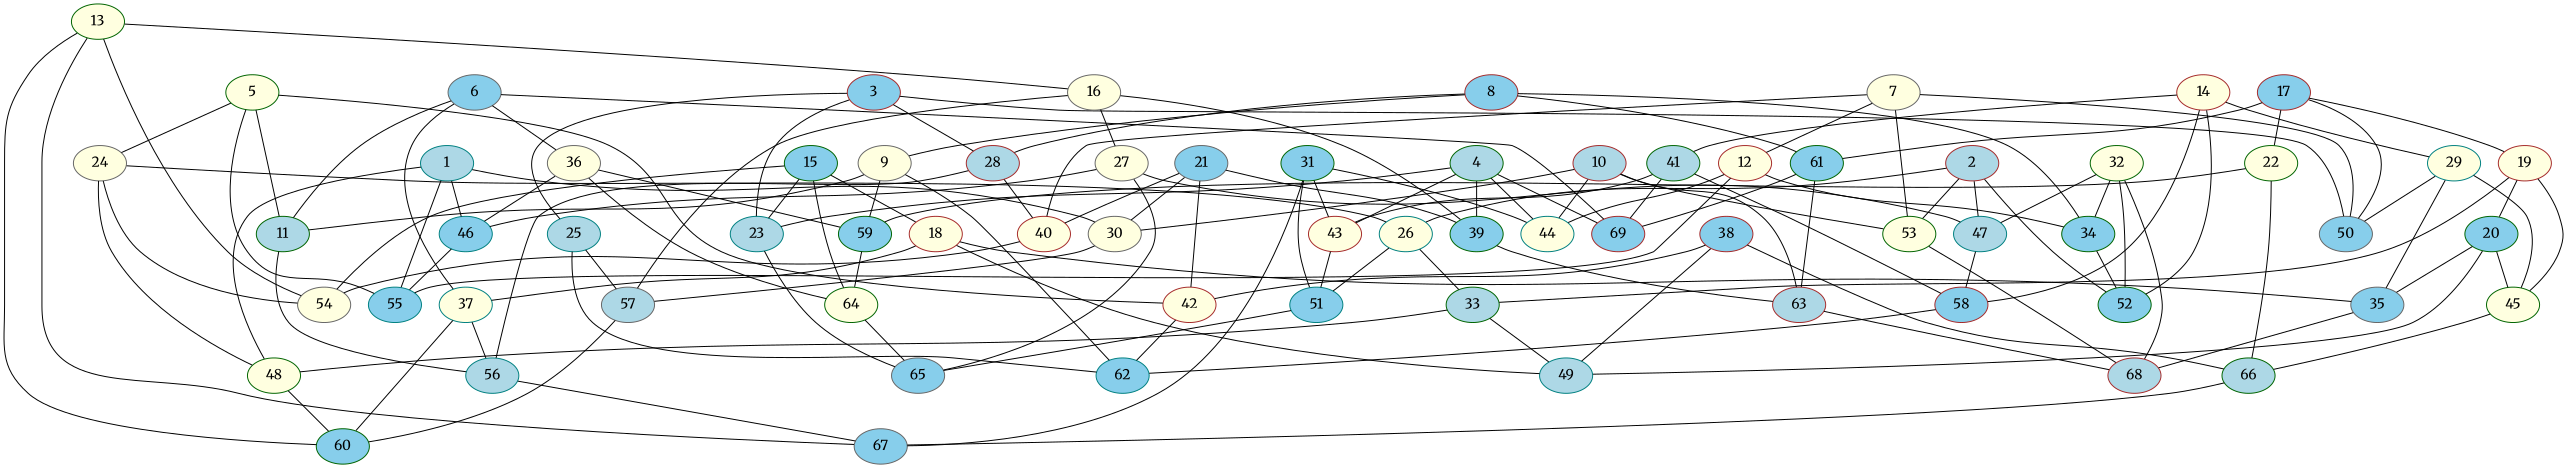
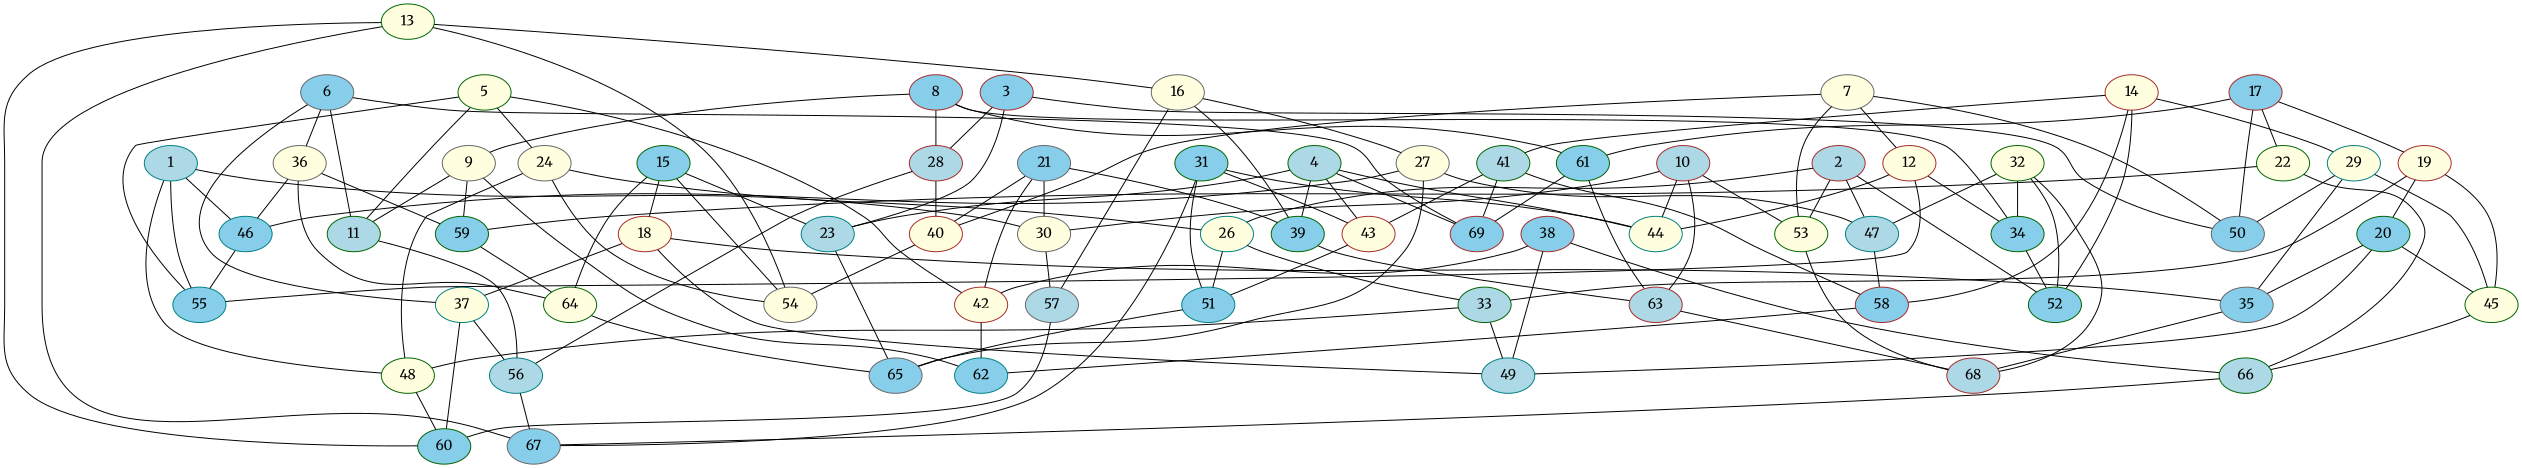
(574, 234) -> none
